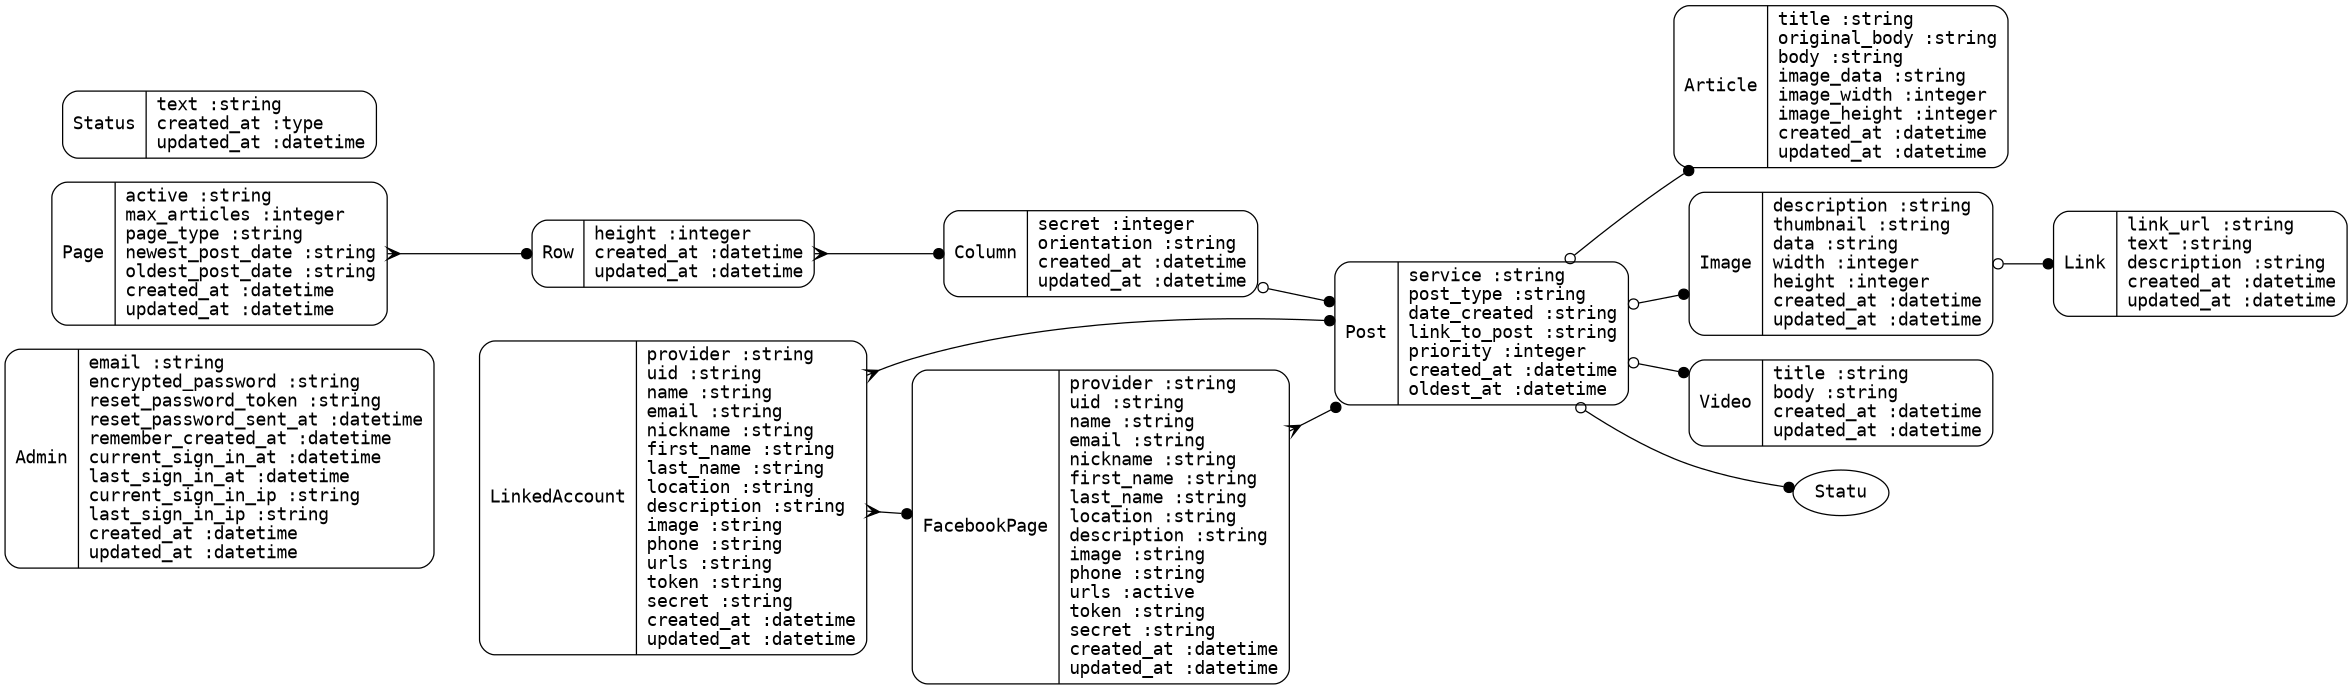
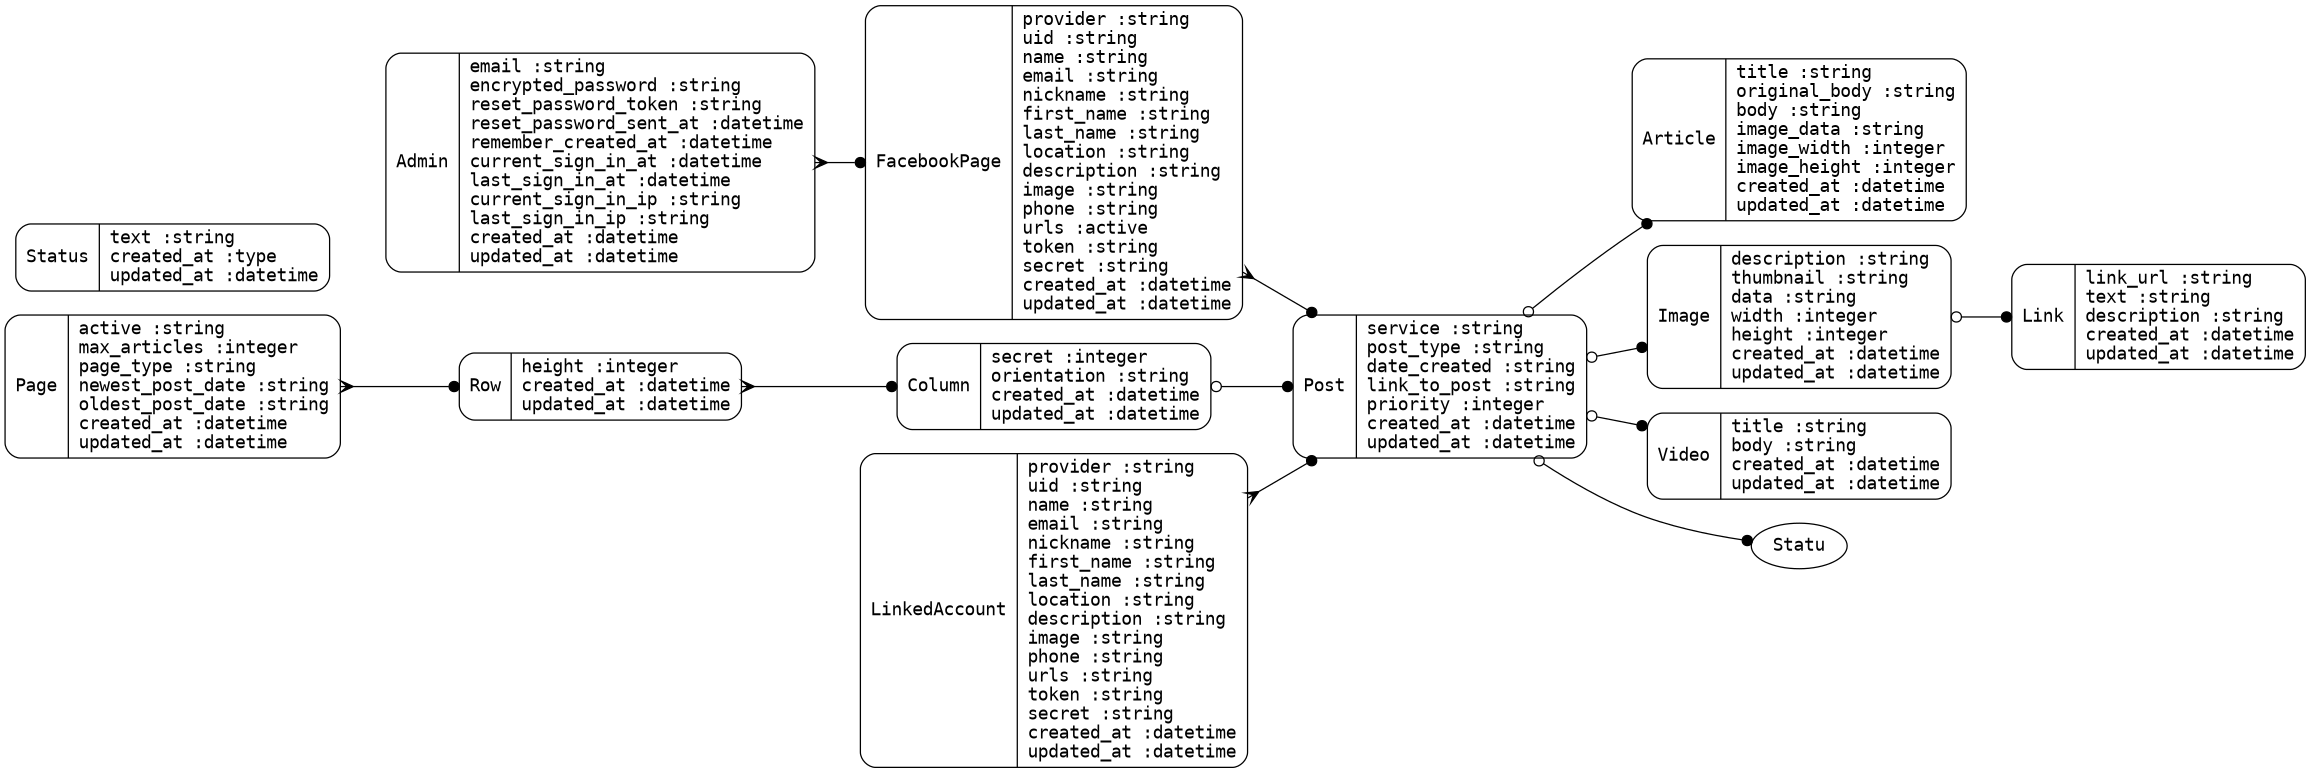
(1508, 390) -> (1472, 443)
(891, 513) -> (841, 163)
